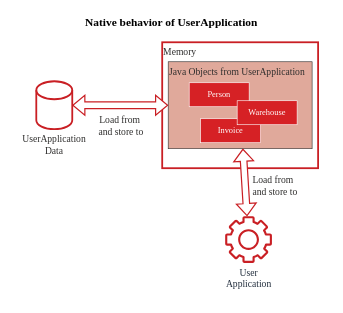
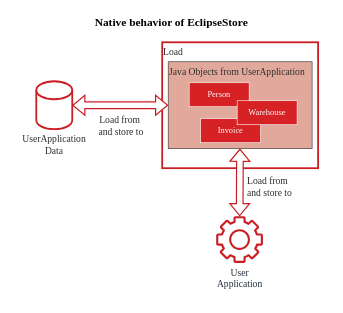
(172, 23) -> (172, 23)
(180, 52) -> (174, 52)
(249, 240) -> (240, 240)
